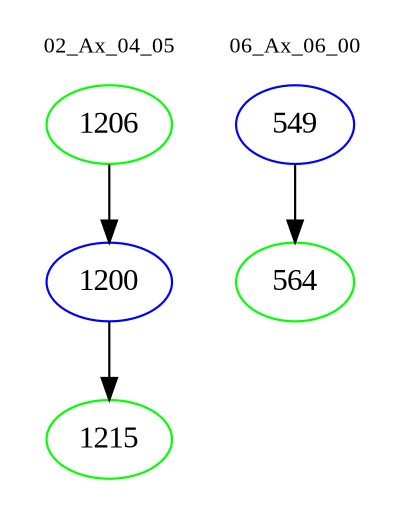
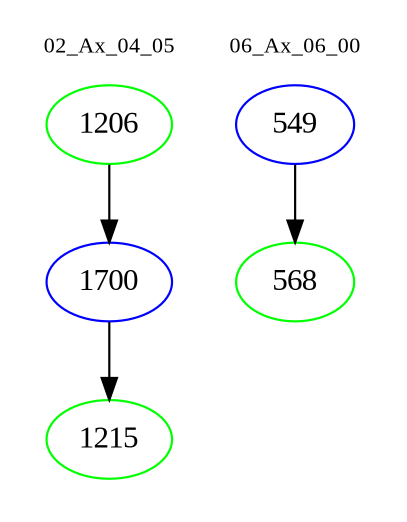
(109, 282) -> (109, 282)
(295, 282) -> (295, 282)
